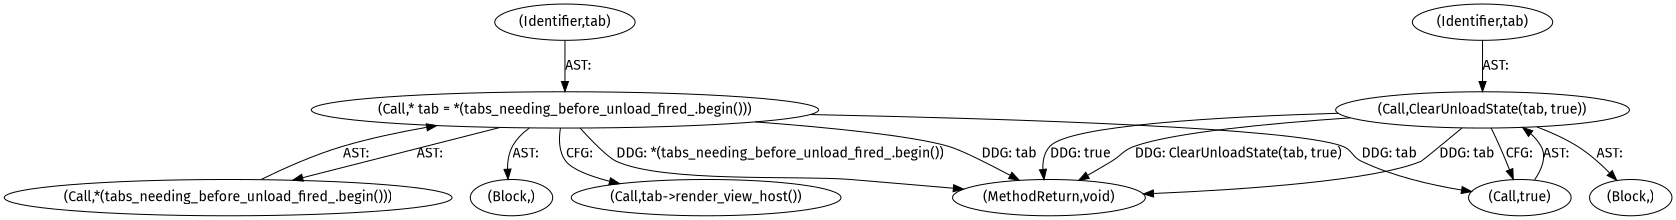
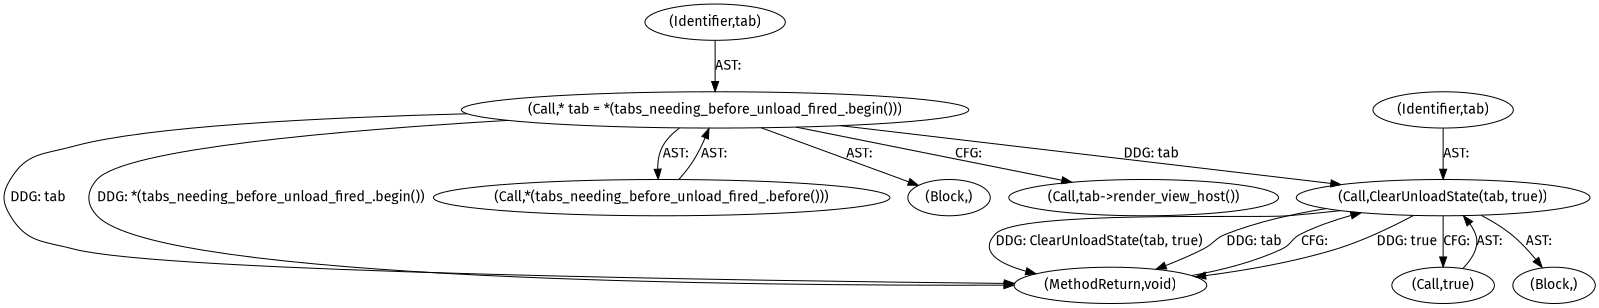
(1092, 123) -> (1086, 155)
(228, 198) -> (662, 198)
none -> (1274, 252)
